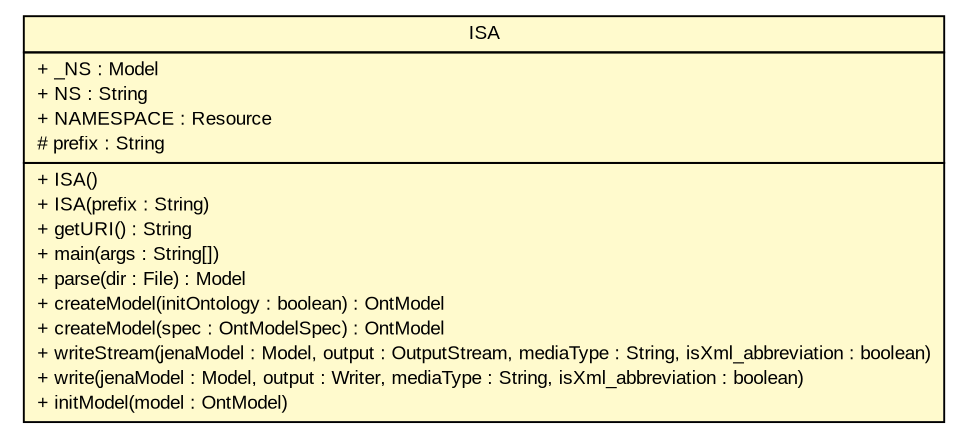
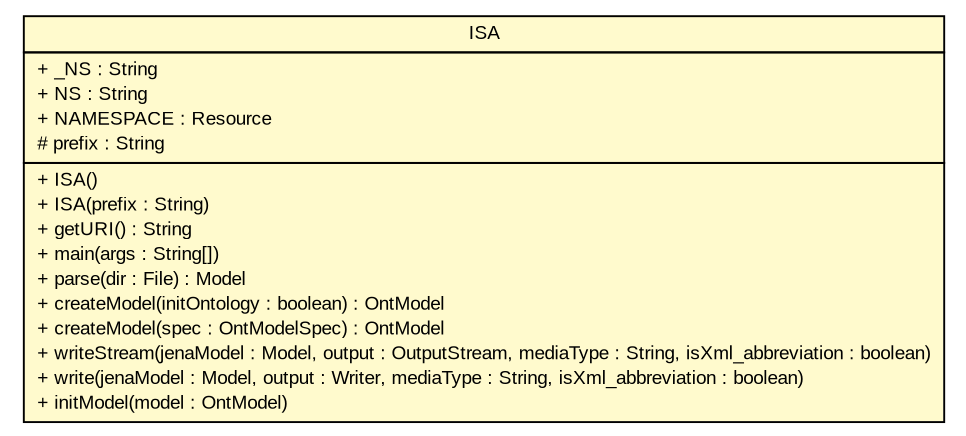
(98, 70) -> (98, 70)
